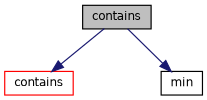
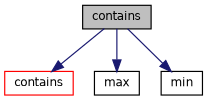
none -> (117, 83)
